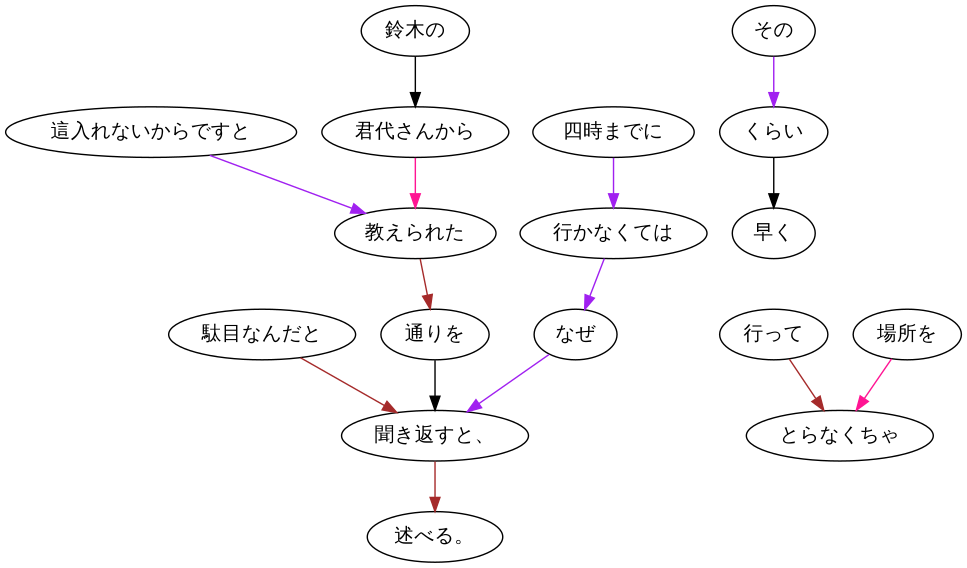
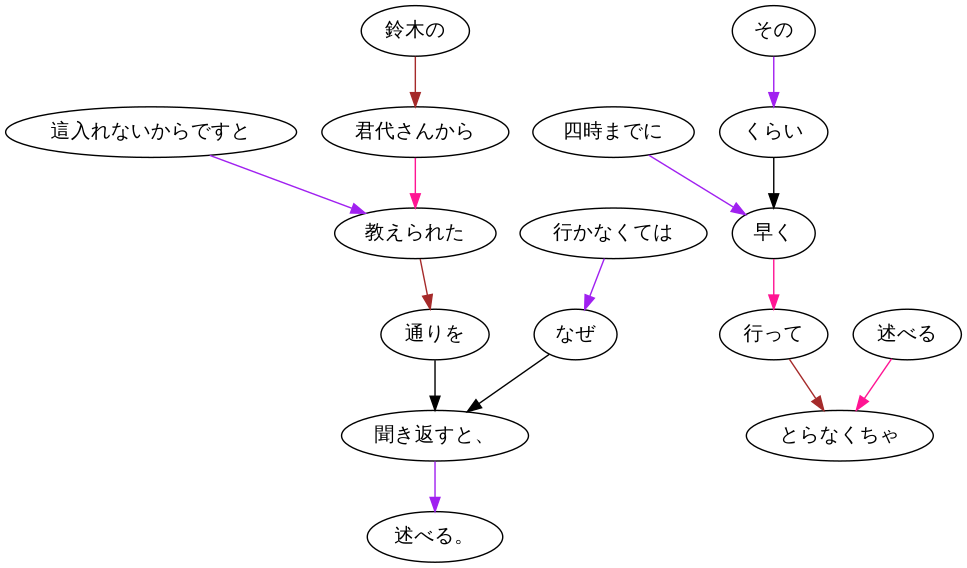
(415, 75) -> (415, 75)
(614, 176) -> (691, 181)
none -> (774, 277)
(262, 335) -> none
(907, 335) -> (907, 335)
(514, 379) -> (514, 379)
(435, 479) -> (435, 479)
